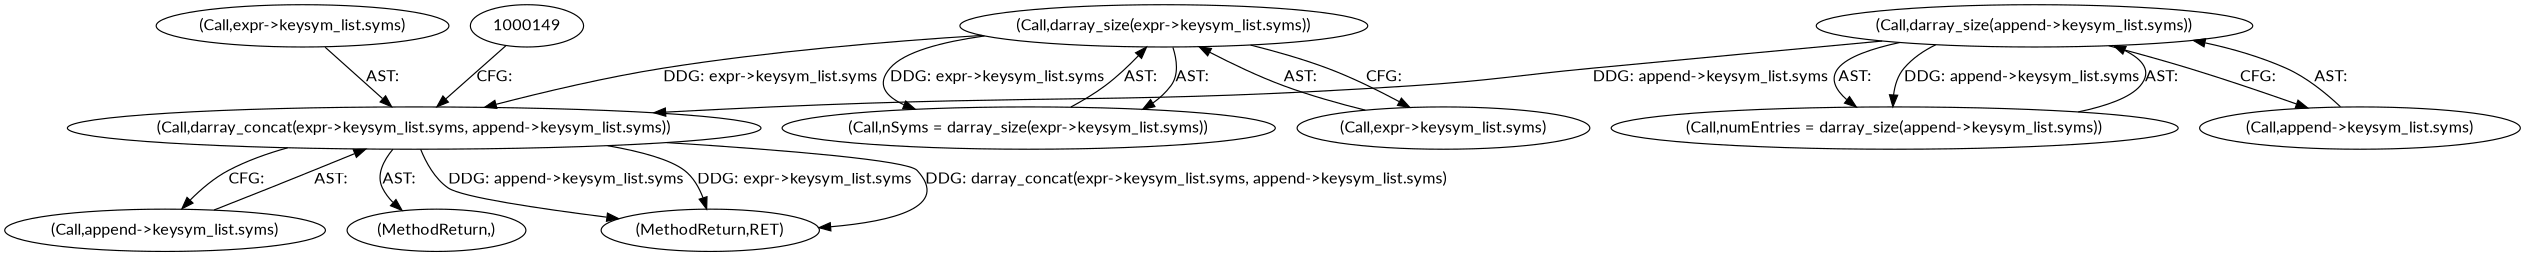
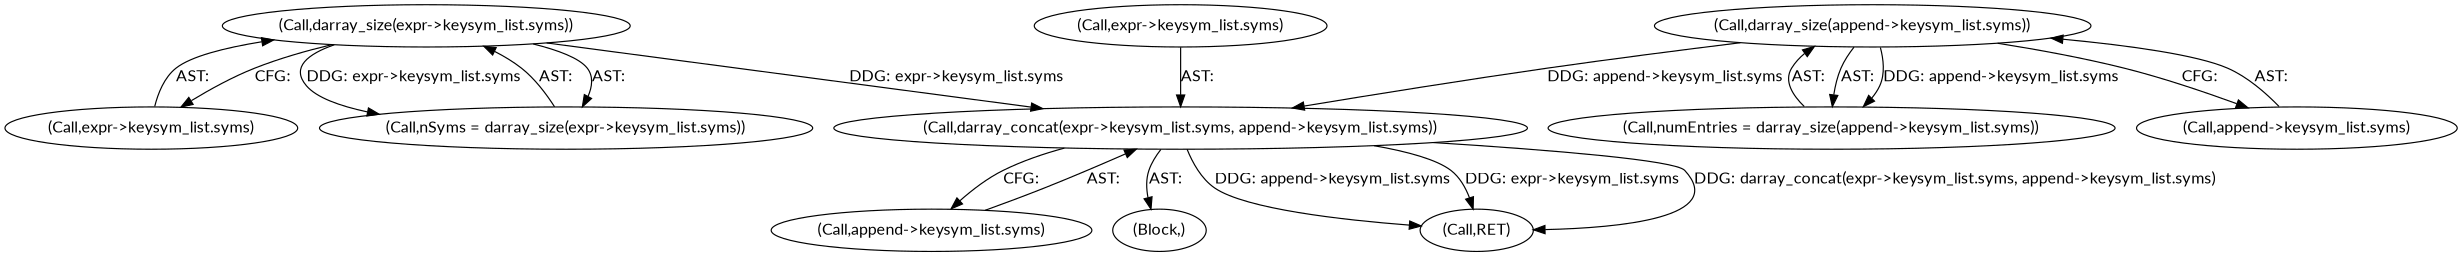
(527, 26) -> none
(437, 230) -> (1159, 230)
(710, 230) -> (1477, 230)
